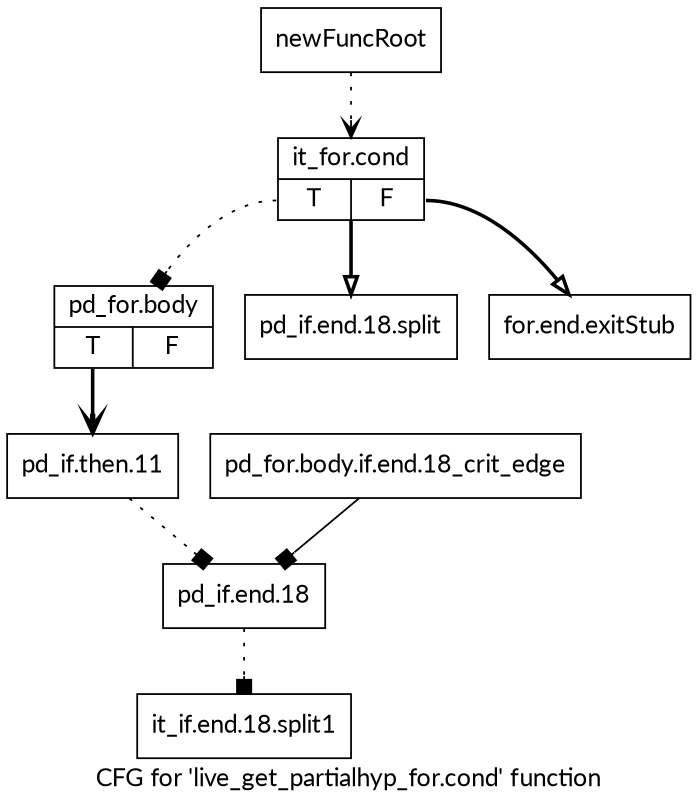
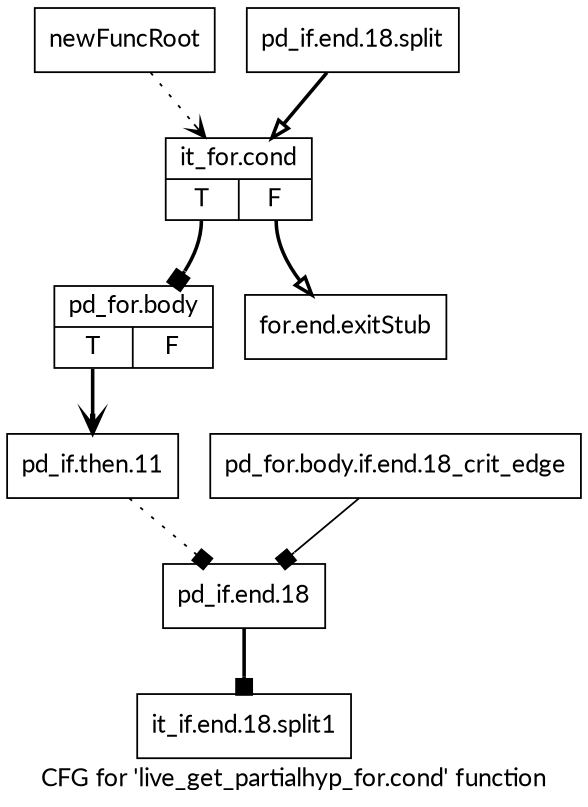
(214, 223) -> (197, 247)
(351, 248) -> (305, 98)
(244, 652) -> (244, 652)
